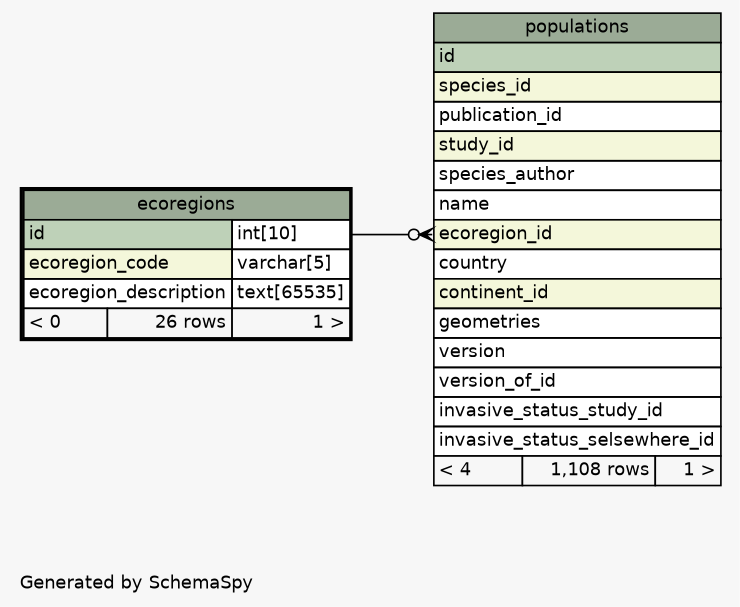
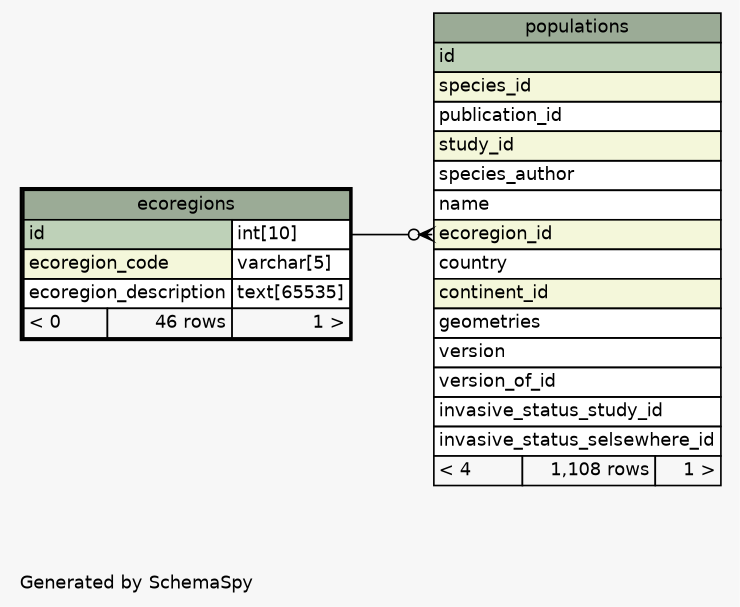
(191, 322) -> (191, 322)
